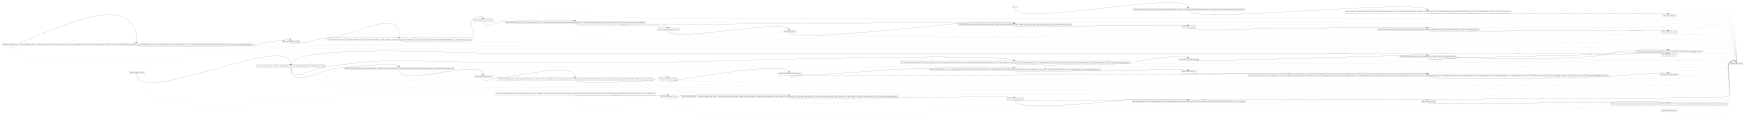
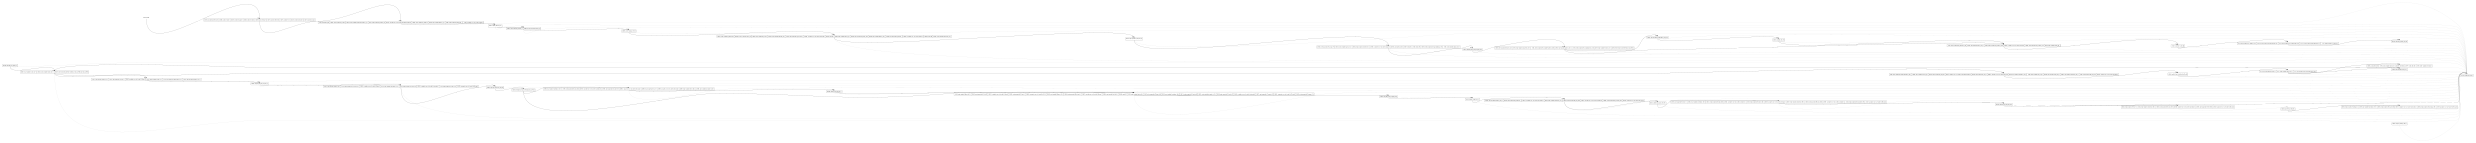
none -> (524, 28)
none -> (1473, 99)
